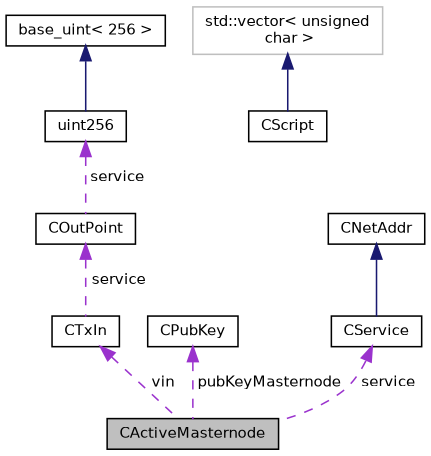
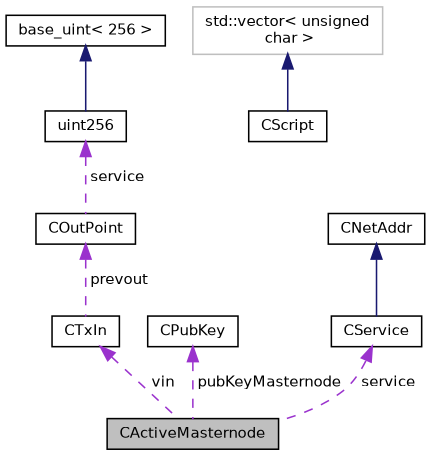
(117, 280) -> (117, 280)
